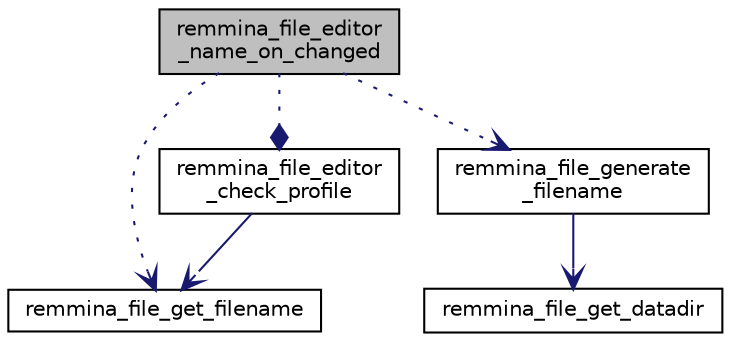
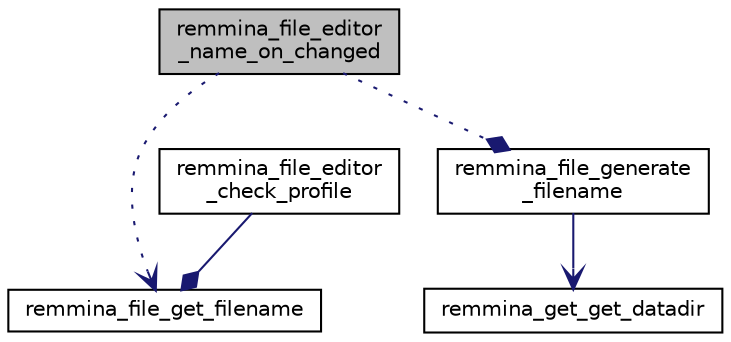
(279, 99) -> none
(415, 106) -> (415, 106)
(225, 242) -> (225, 242)
(573, 311) -> (573, 311)
